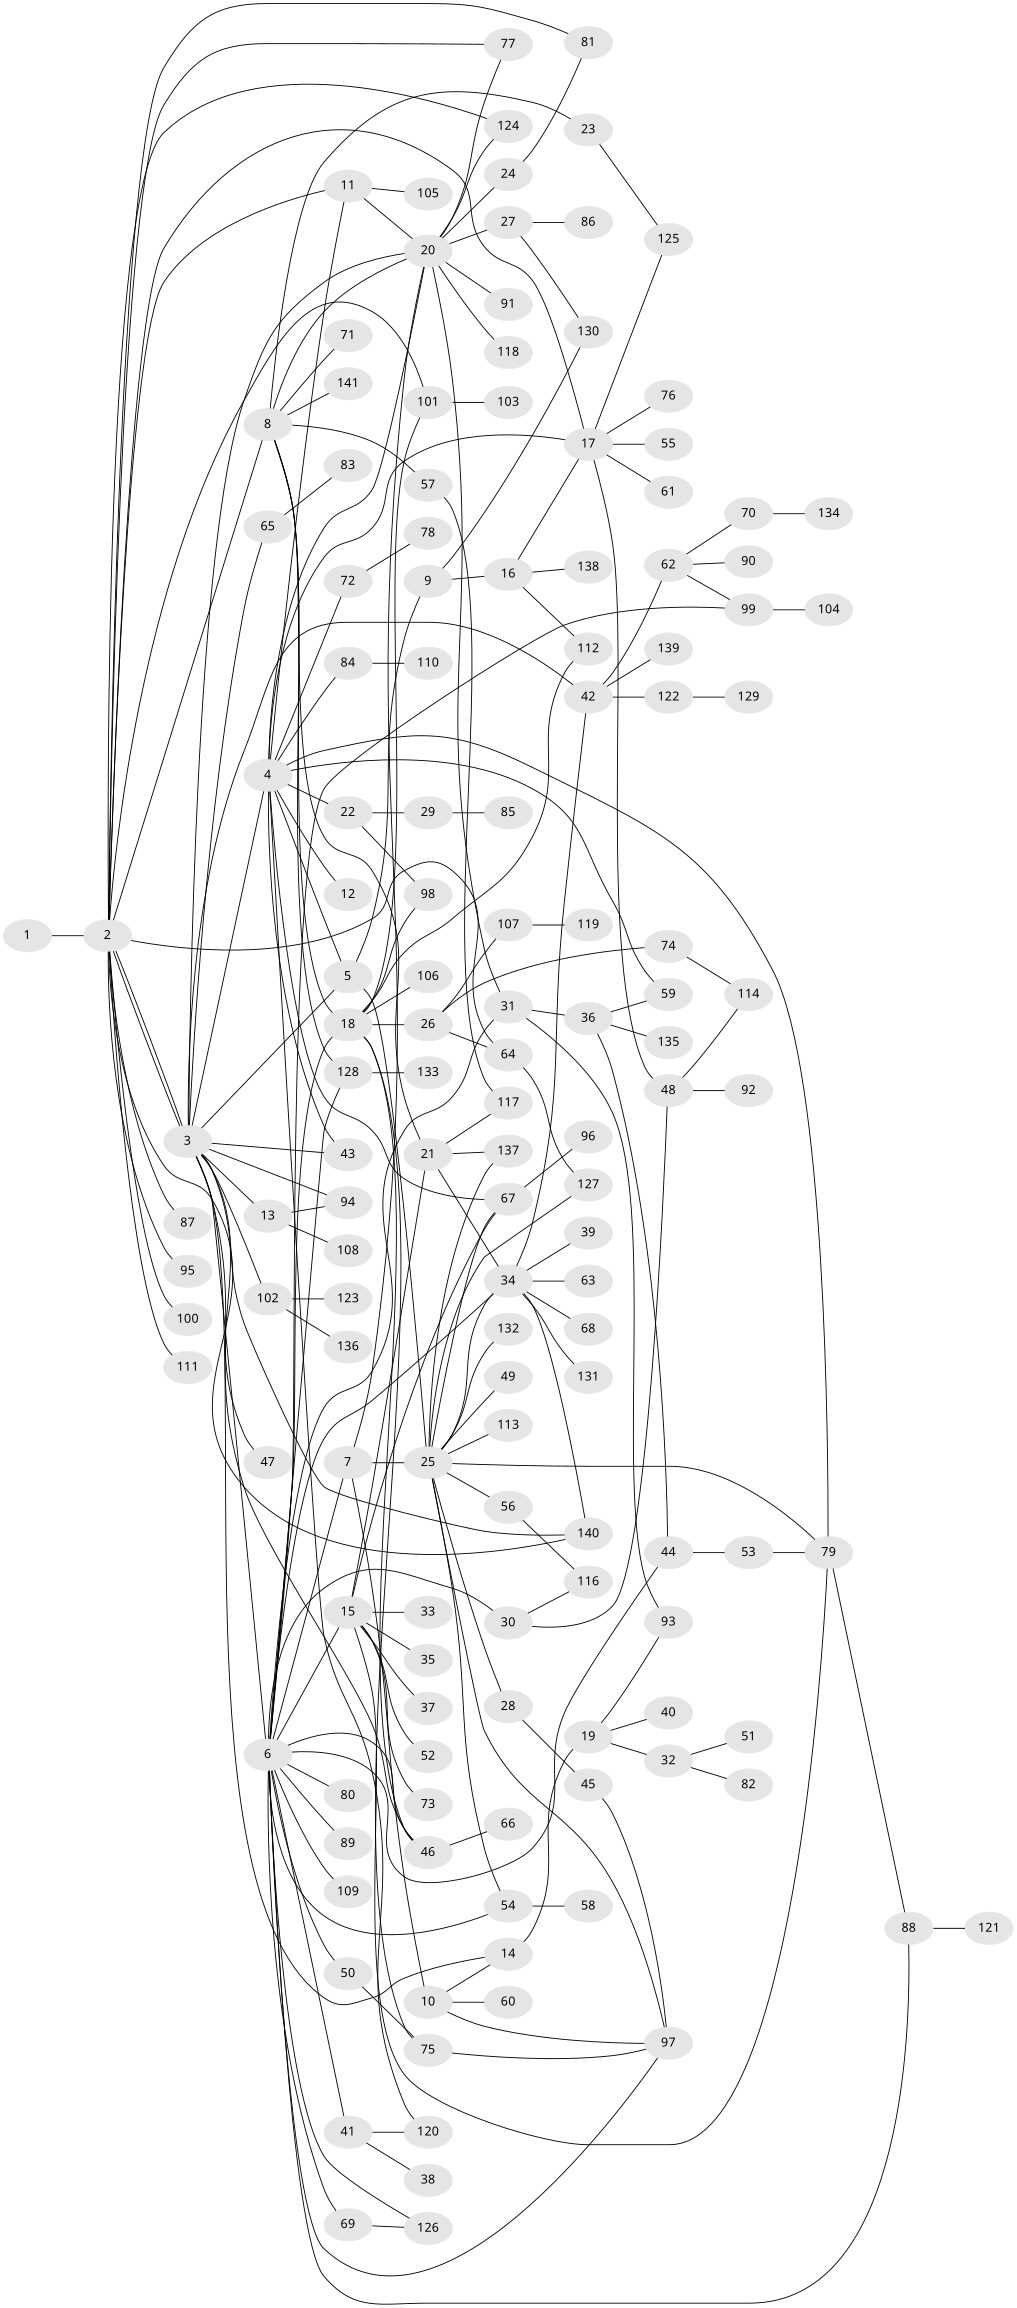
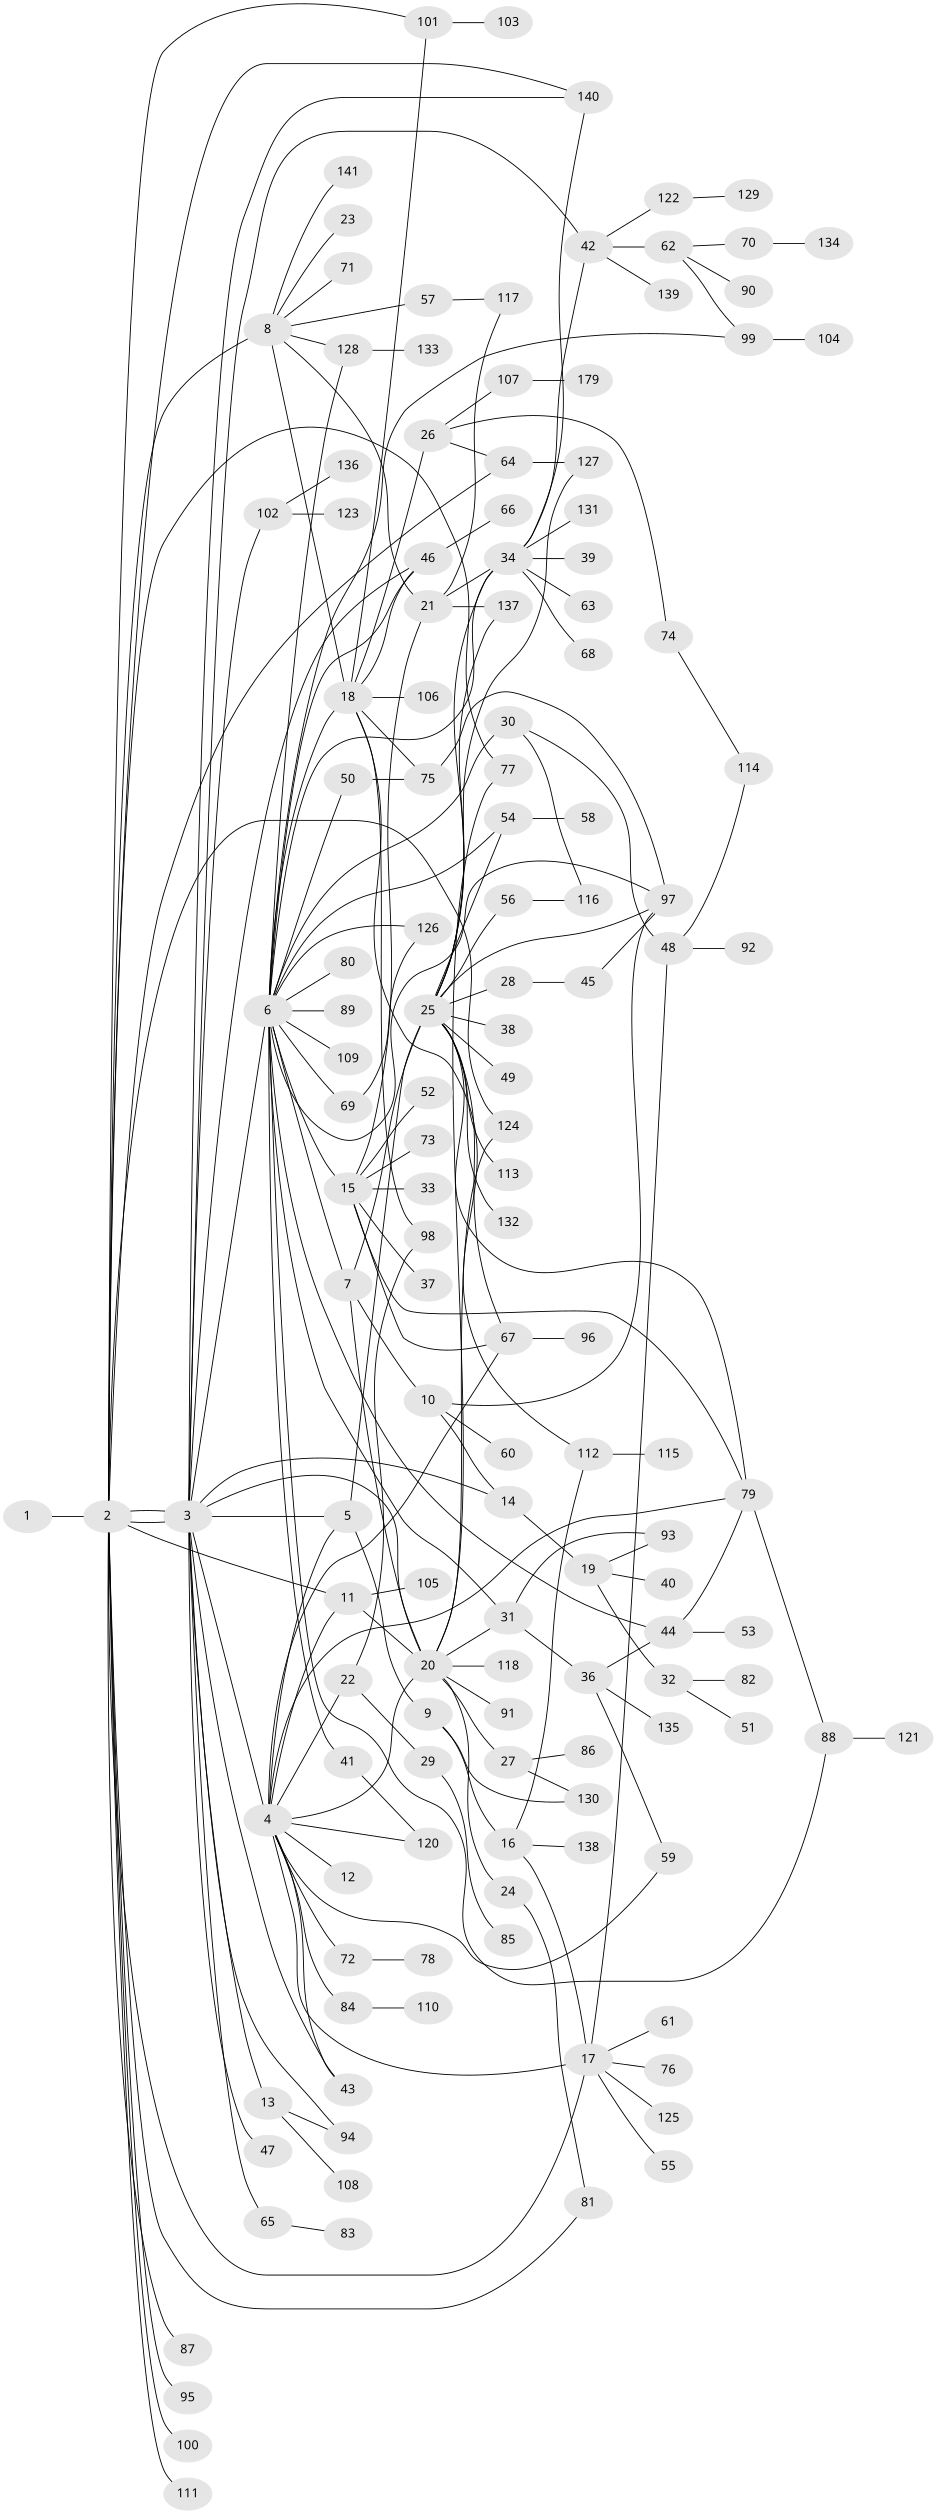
(629, 185) -> none
(317, 320) -> none
(588, 925) -> (588, 381)
none -> (669, 1454)
(789, 1553) -> (717, 1567)
(428, 1660) -> none
(388, 2156) -> (463, 1019)
